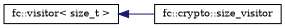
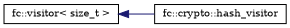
(218, 14) -> (220, 14)
